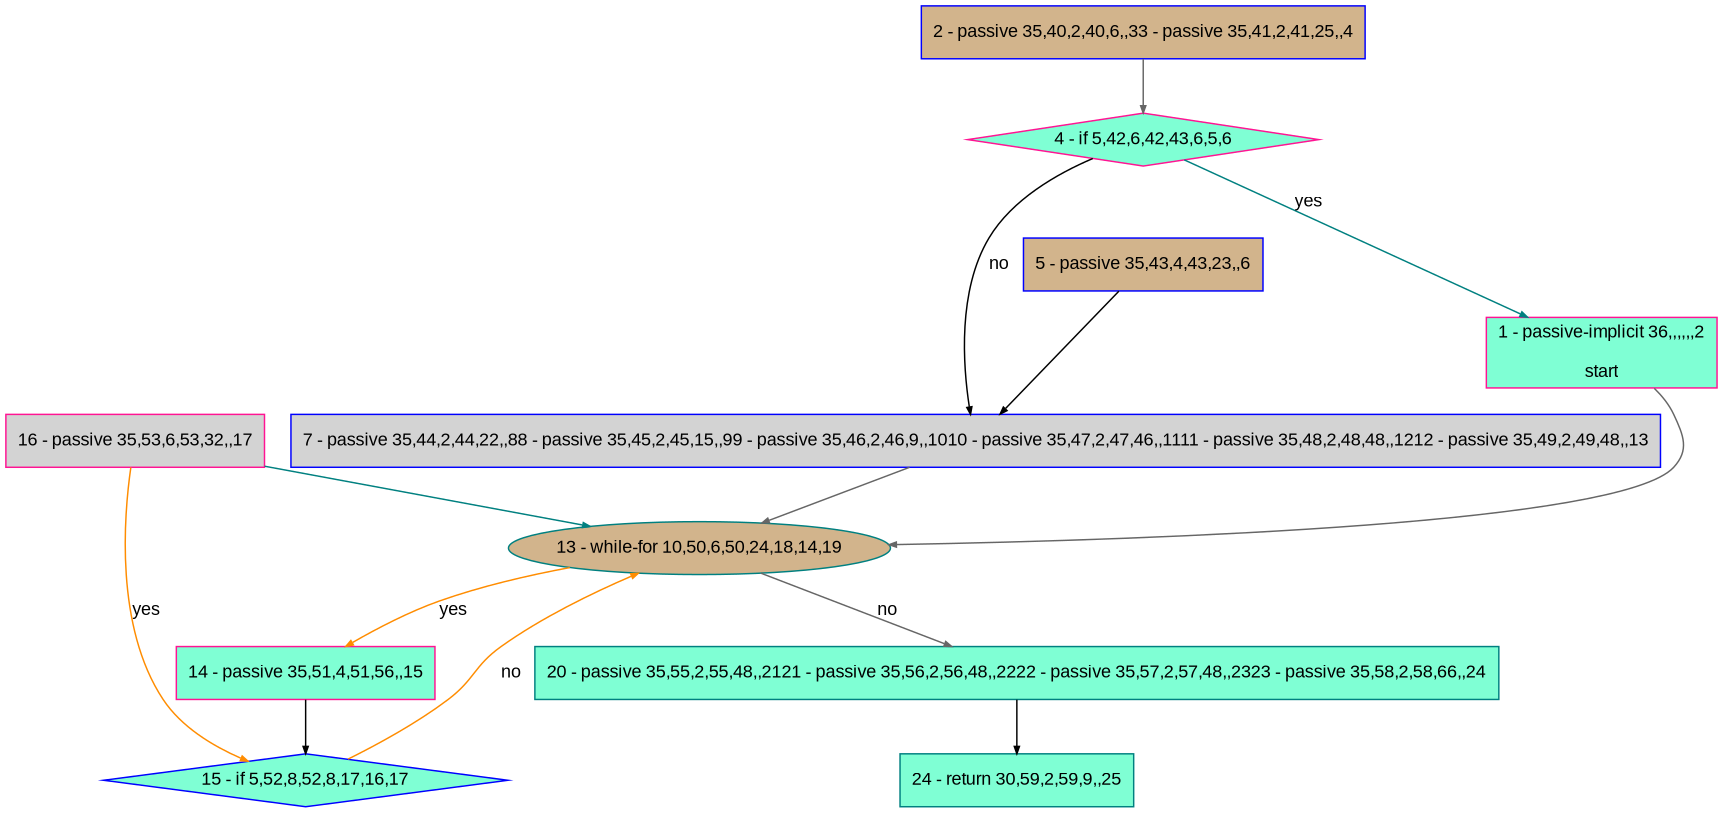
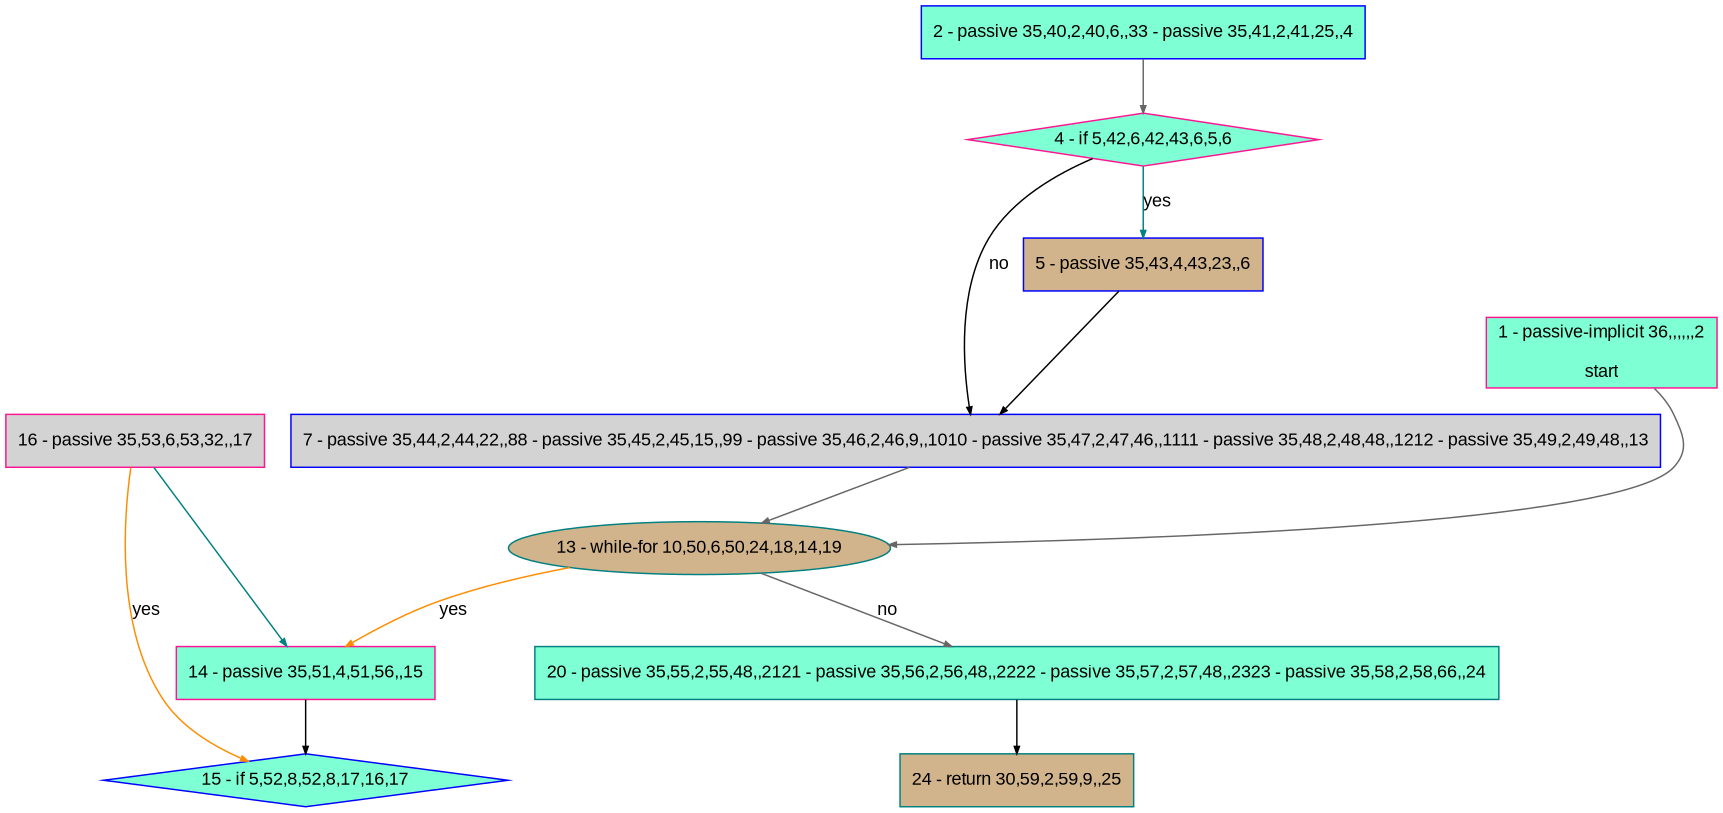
(1143, 32) -> (1143, 32)
(1352, 237) -> (1143, 198)
(423, 496) -> (218, 554)
(485, 661) -> none
(1017, 780) -> (1017, 780)
